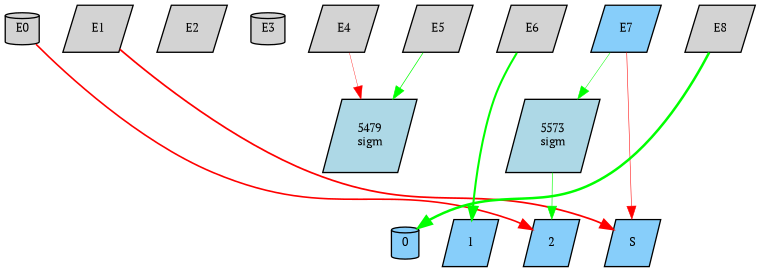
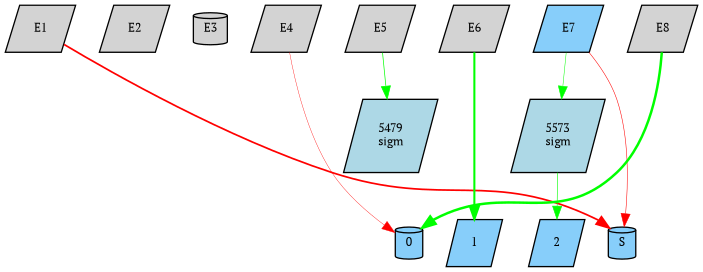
(22, 29) -> none
(354, 70) -> (319, 149)
(633, 243) -> (622, 243)
